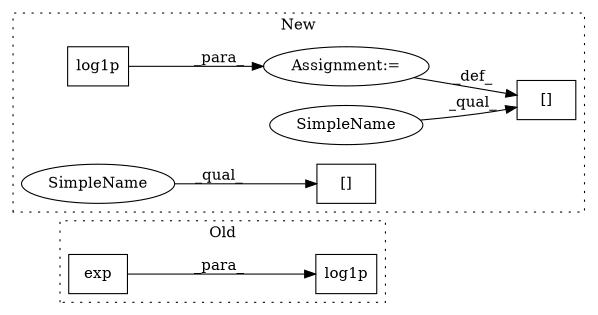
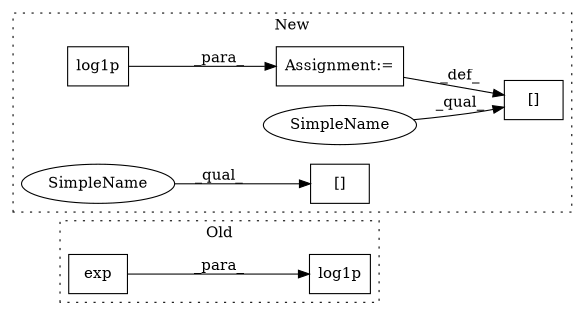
(346, 66) -> (340, 66)
